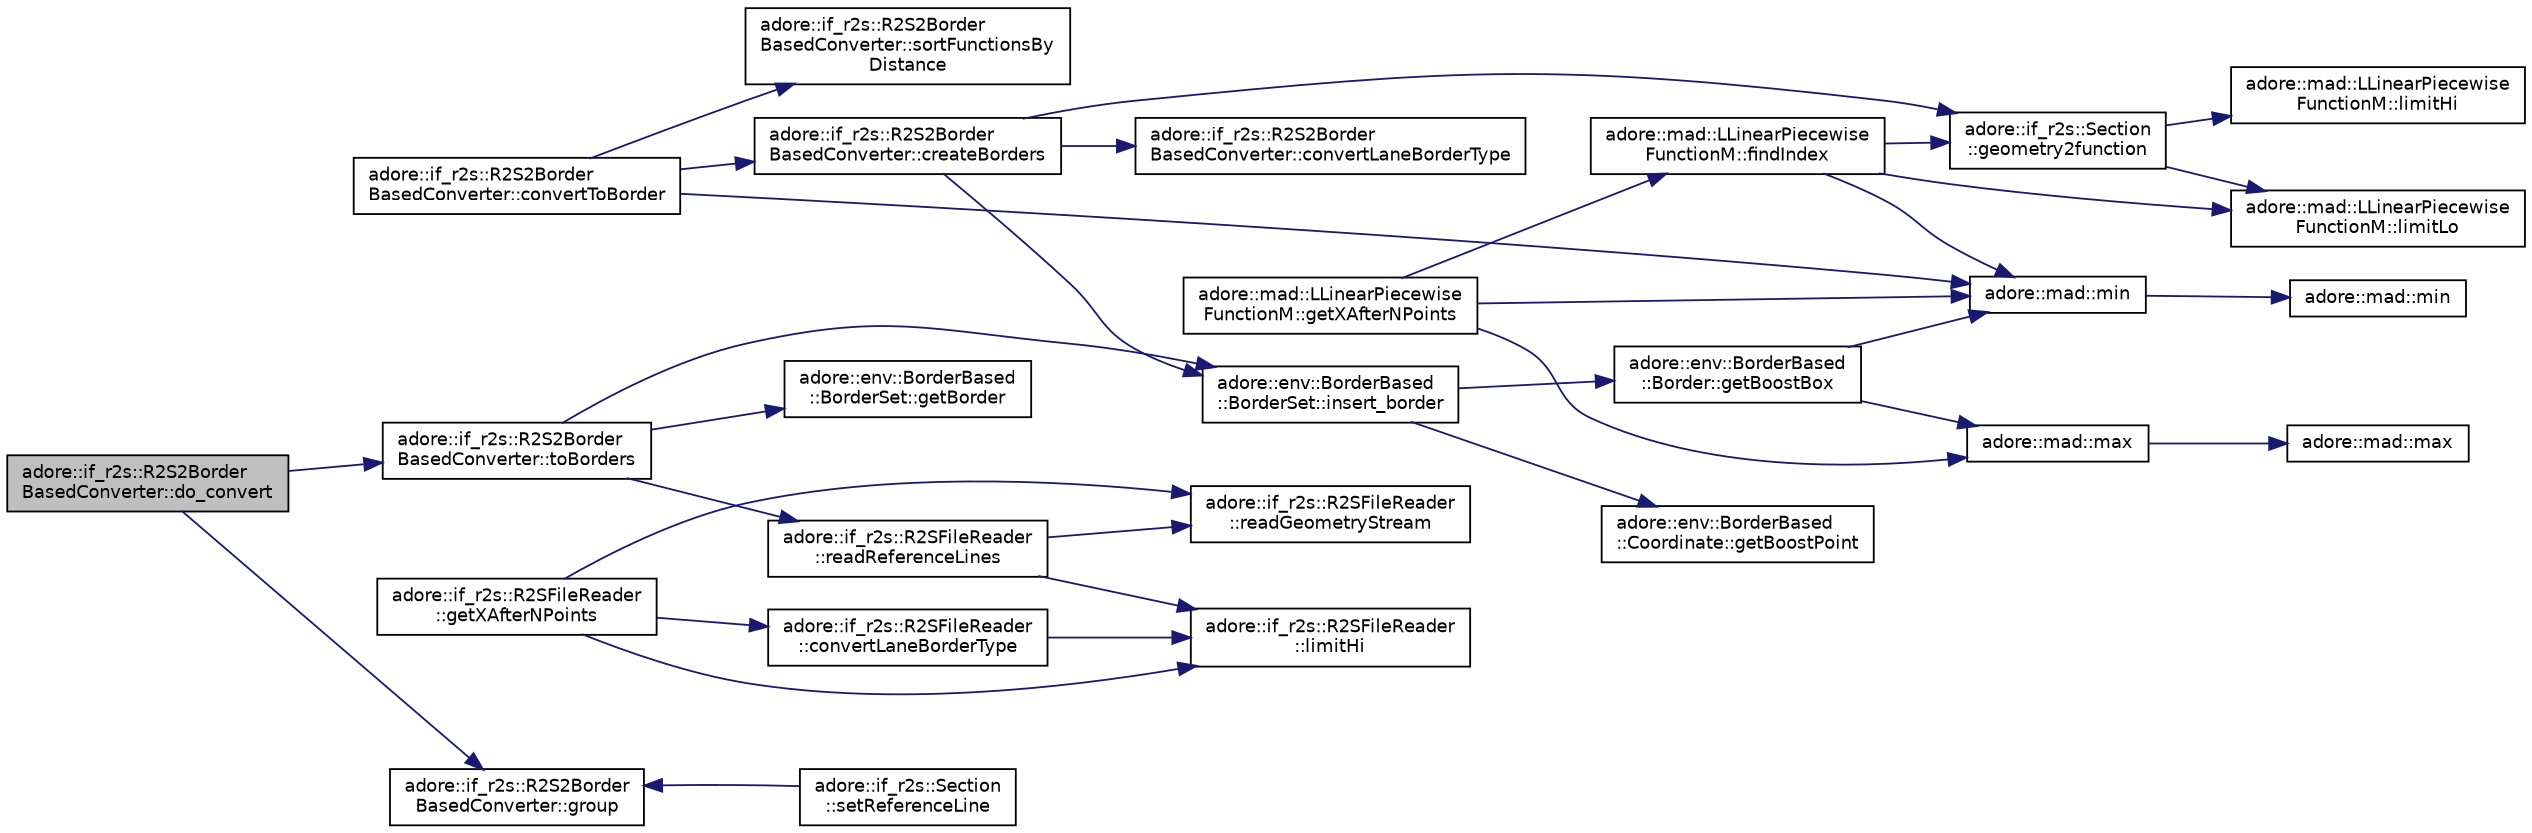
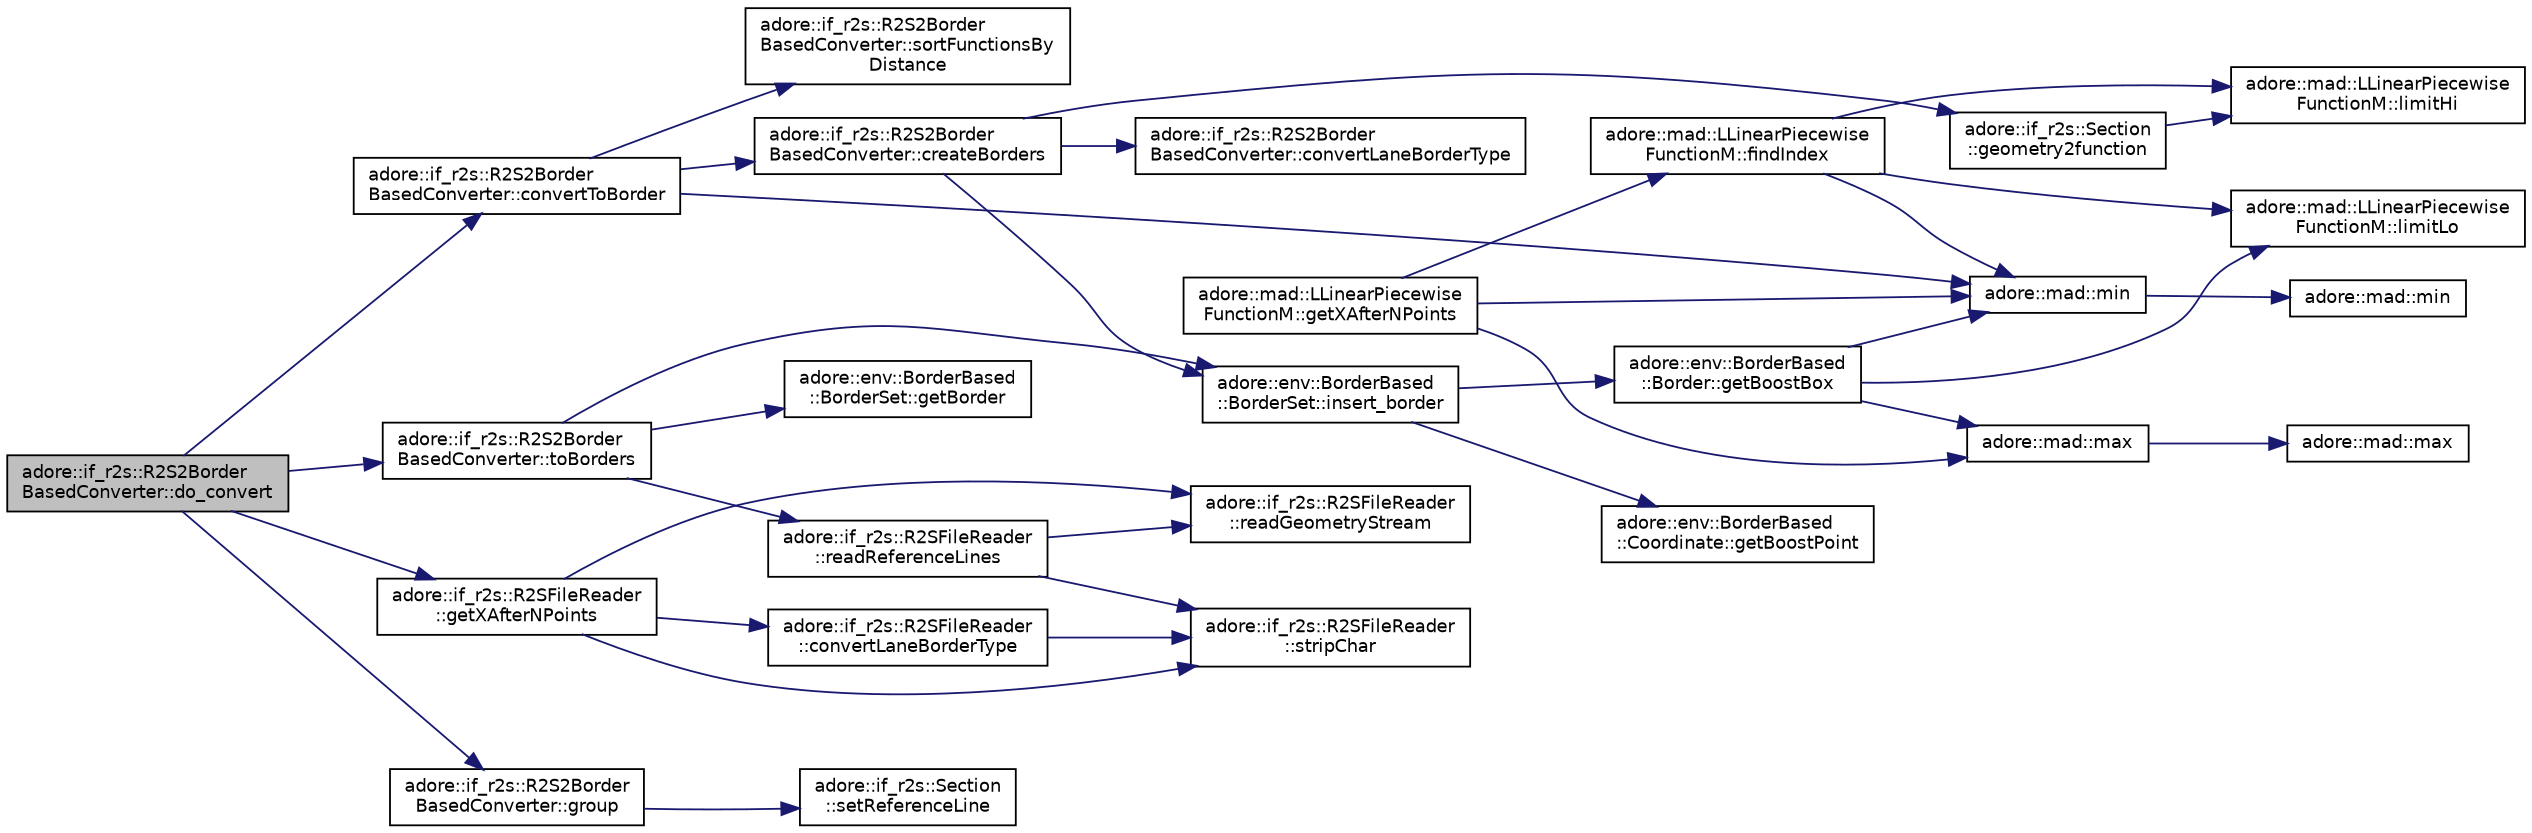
(1908, 143) -> (2021, 89)
(2207, 177) -> (2074, 361)
none -> (325, 341)
none -> (324, 542)
(1330, 638) -> (1330, 638)
(731, 785) -> (712, 809)
